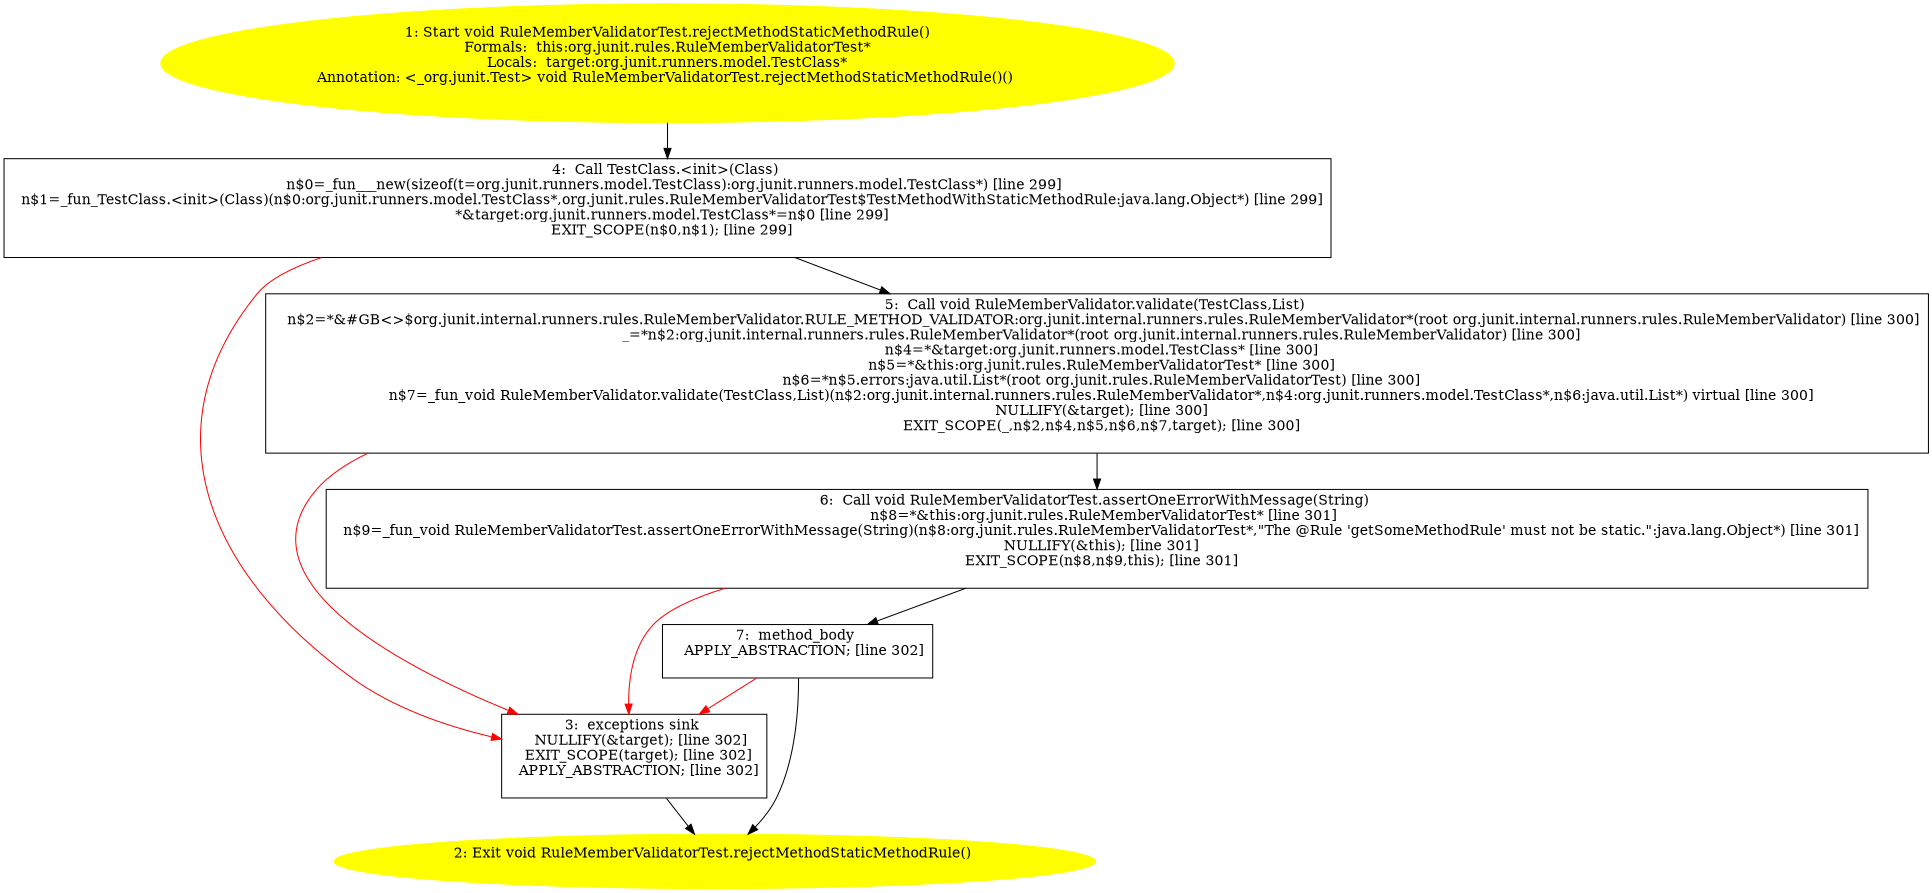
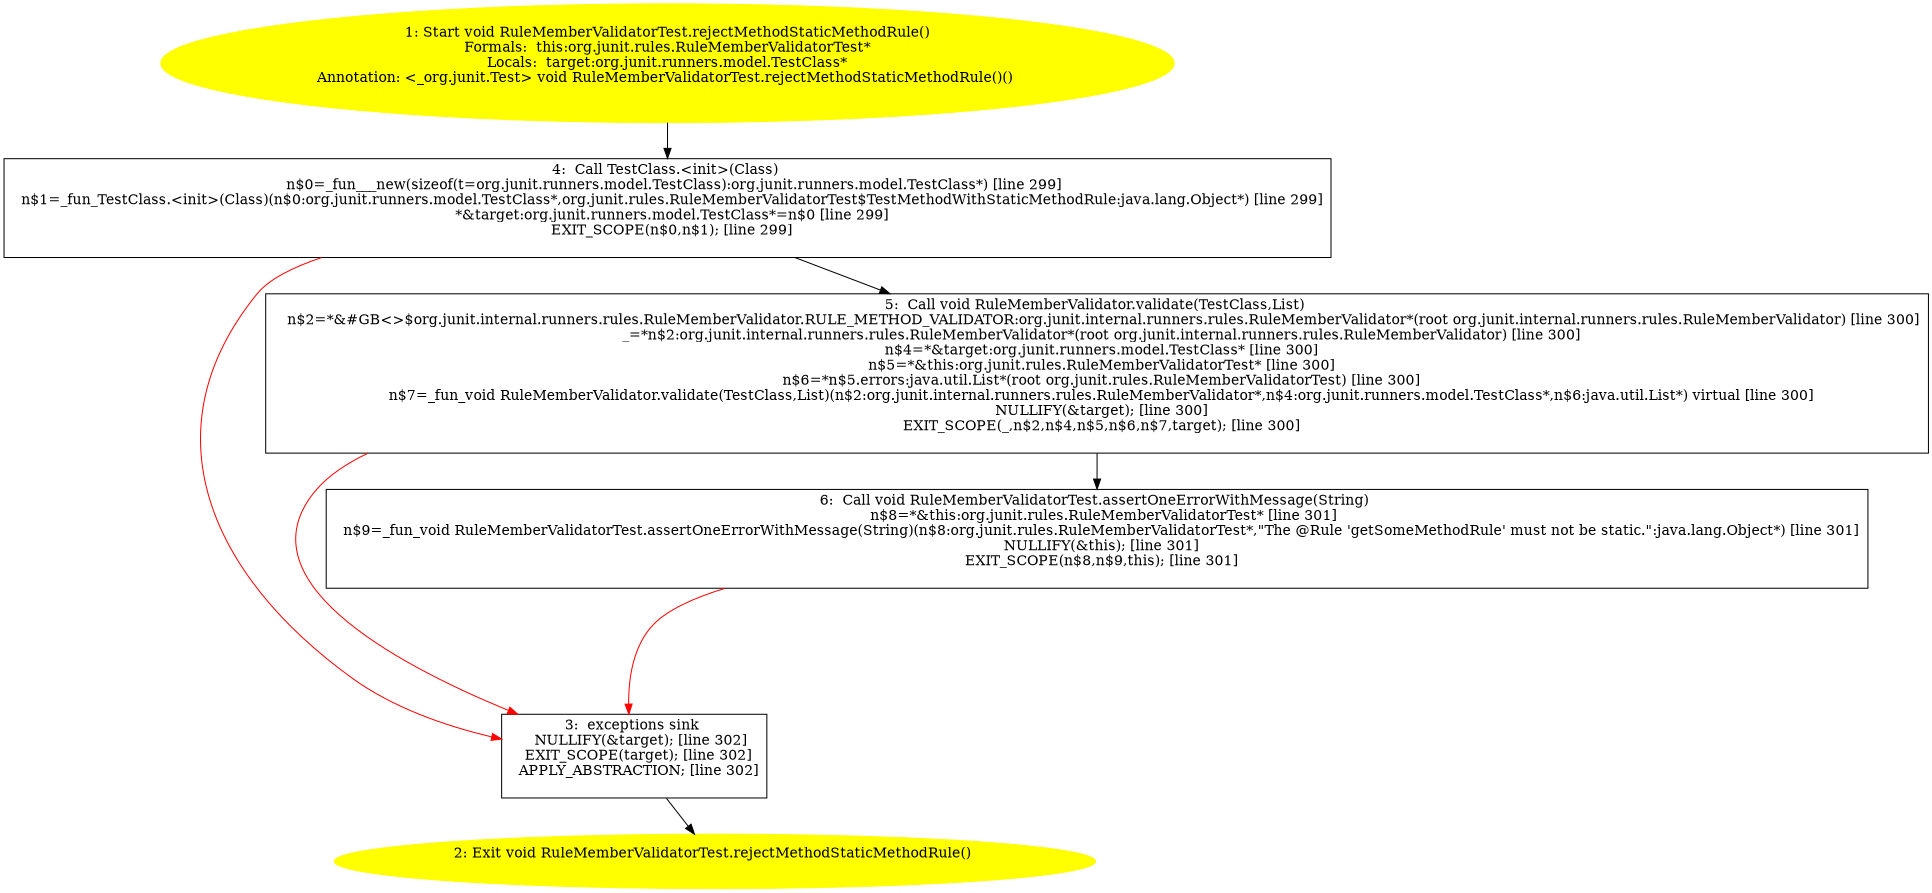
(798, 651) -> none
